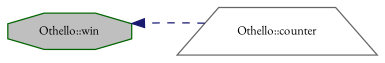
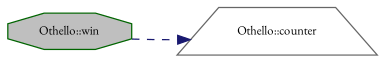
(175, 23) -> (155, 40)
